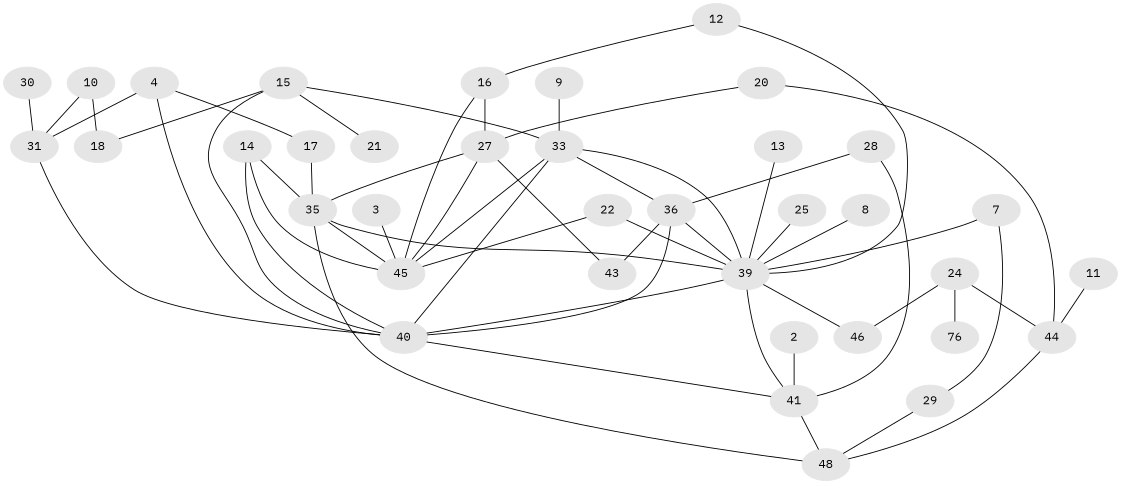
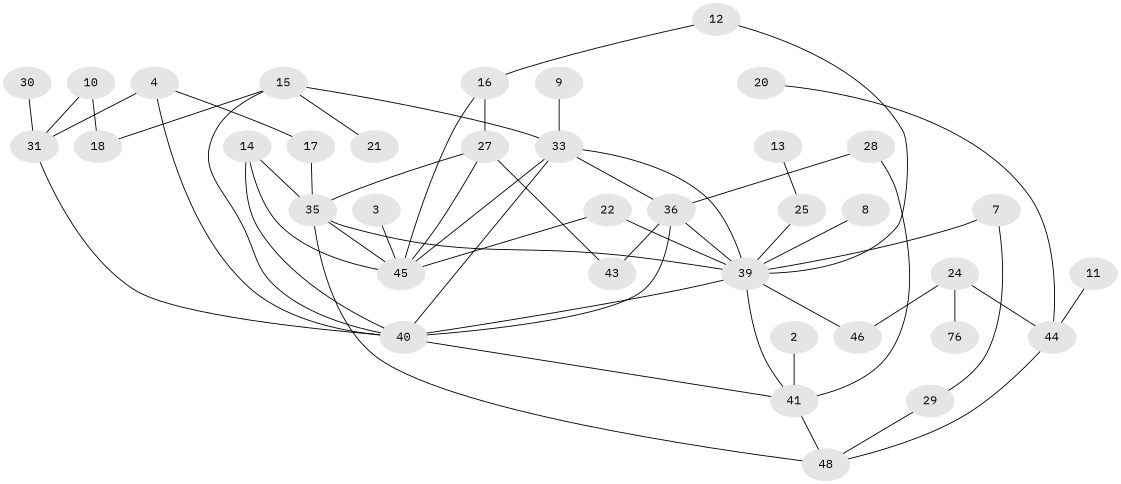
(621, 109) -> none
(762, 210) -> (790, 178)
